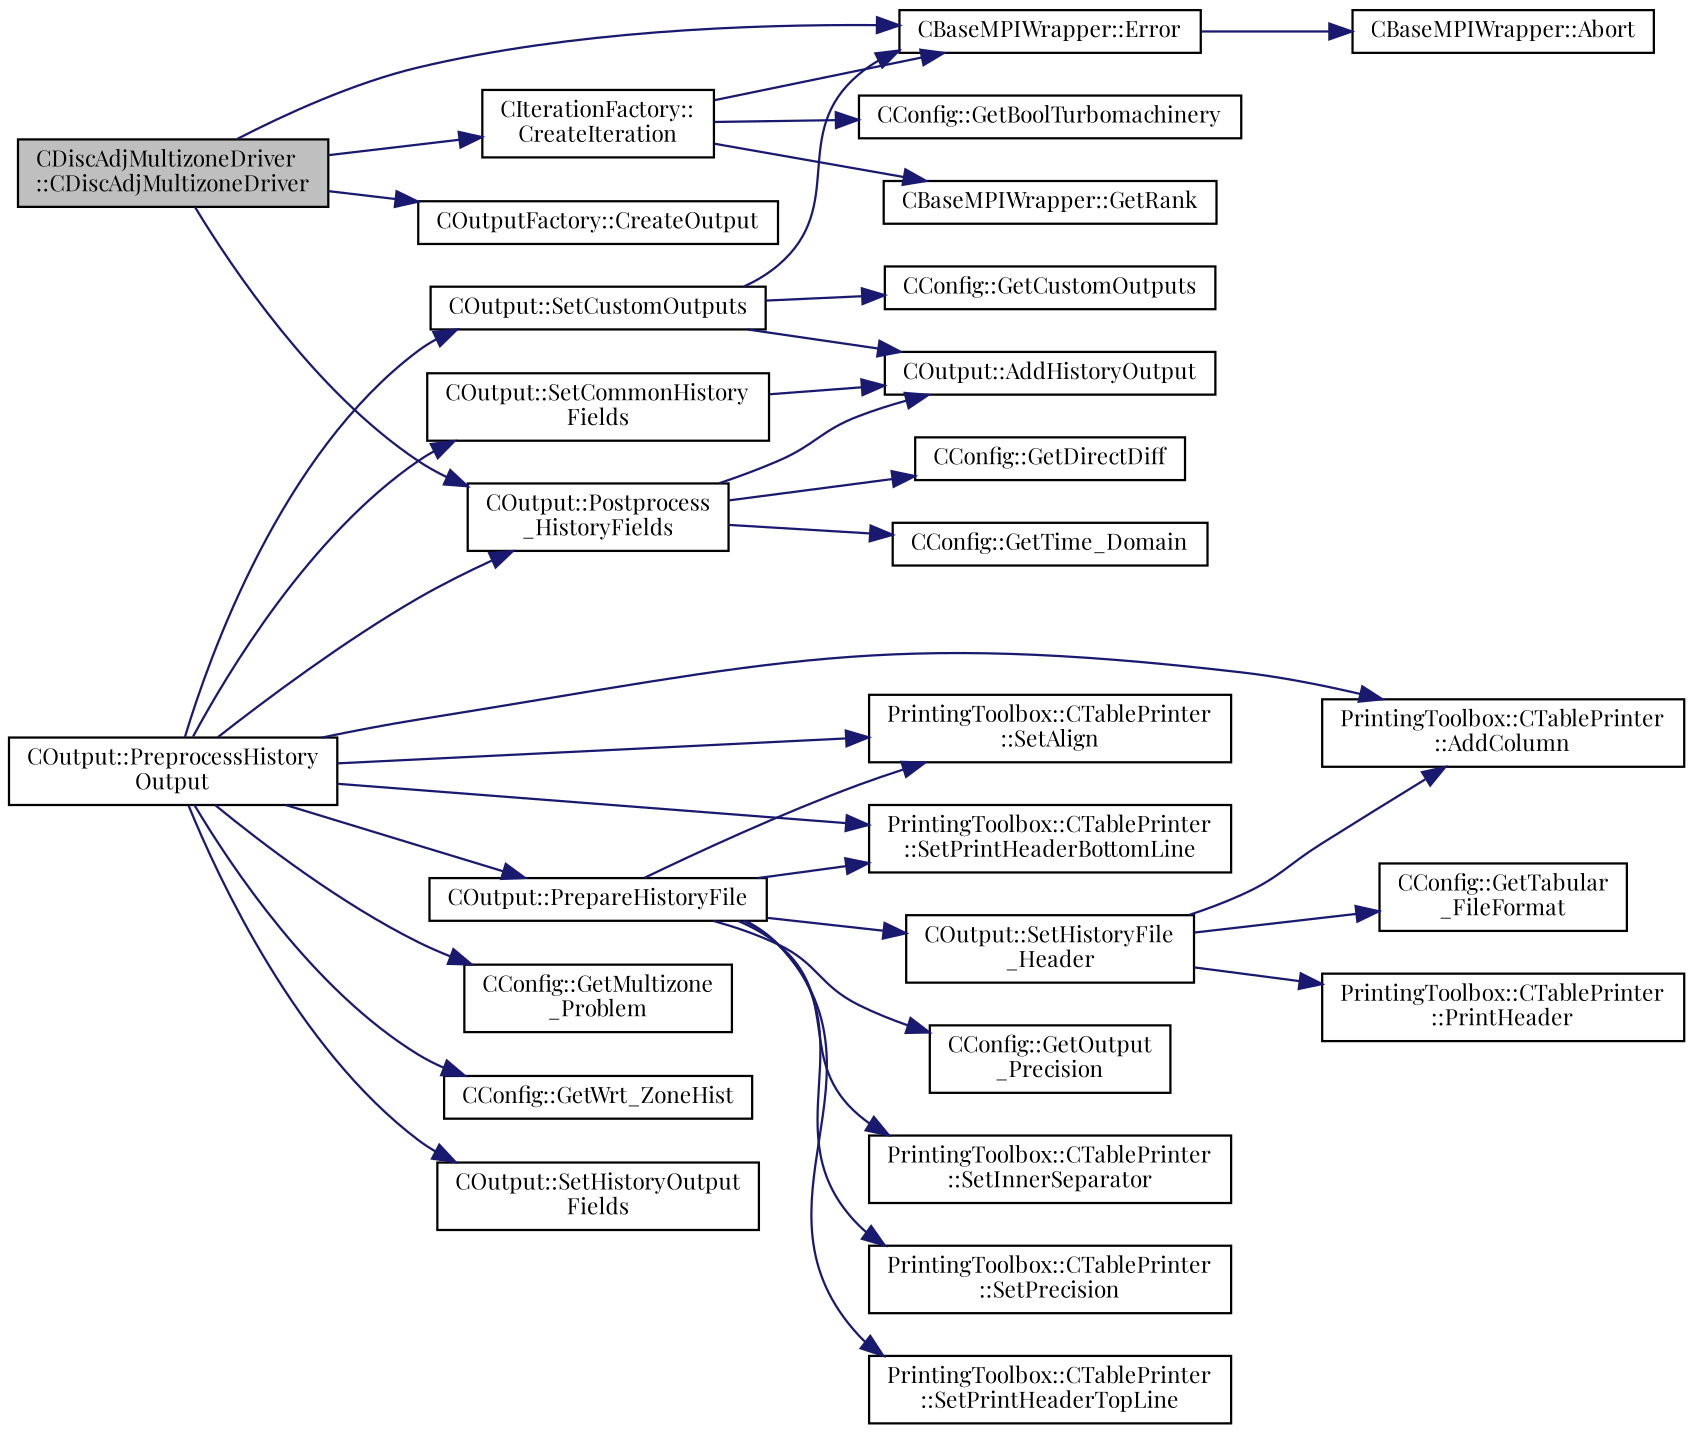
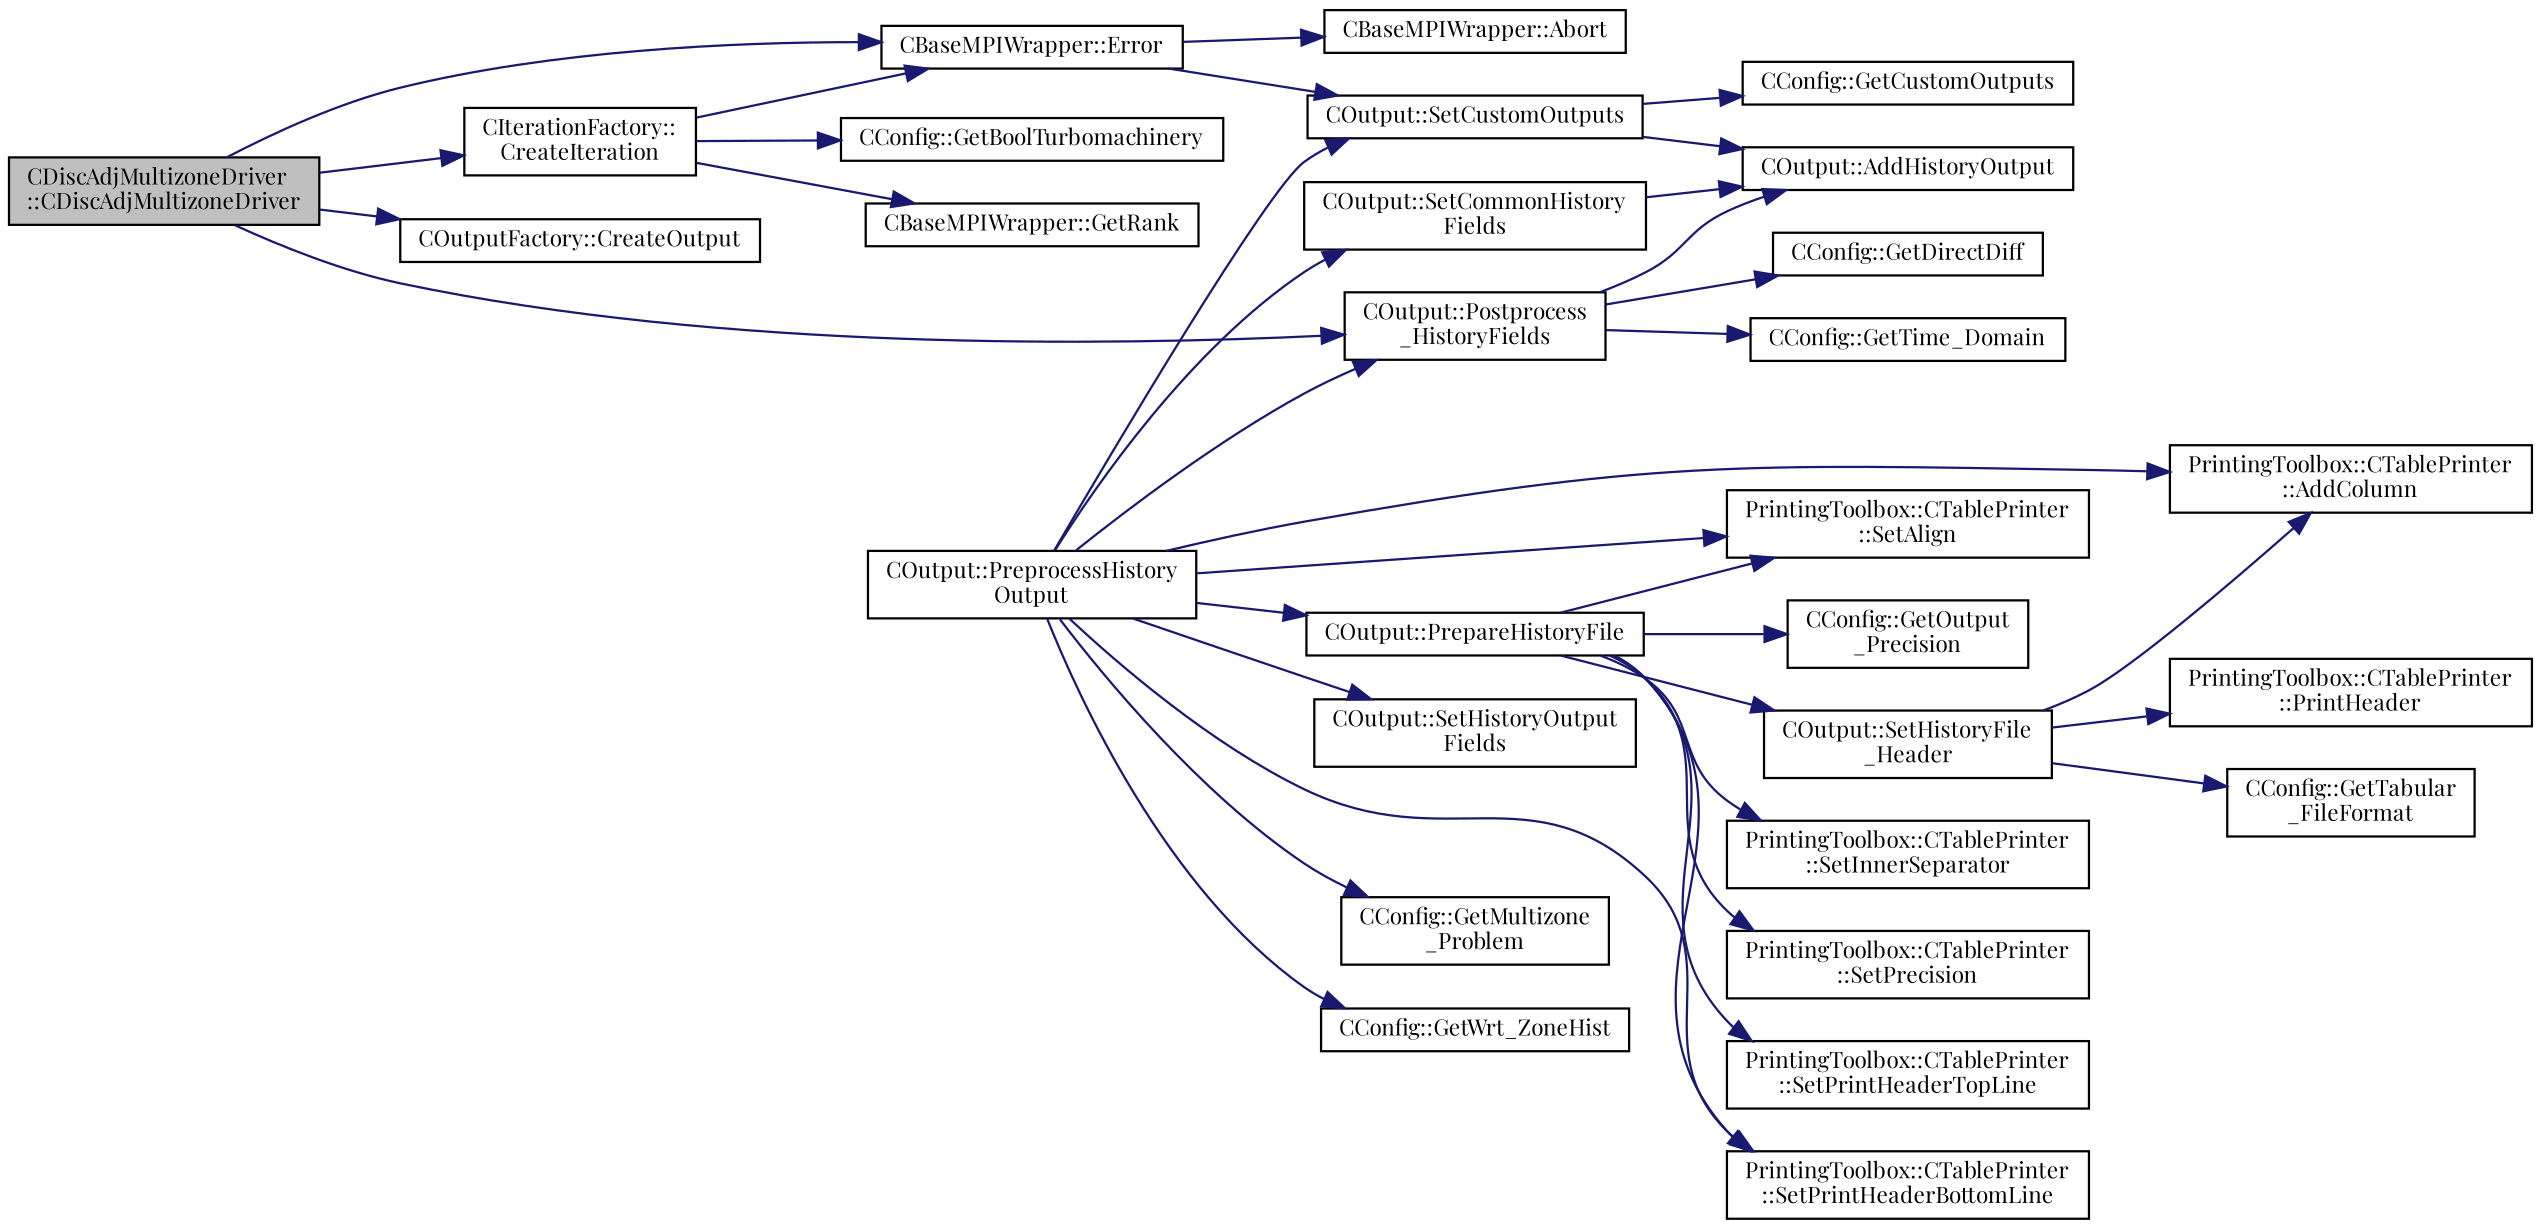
(818, 178) -> (1242, 80)
